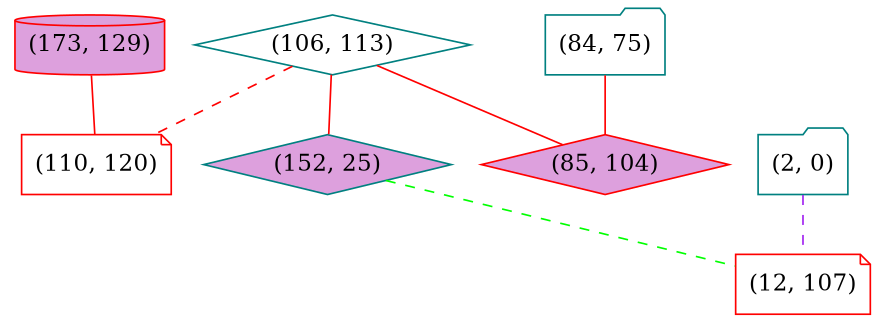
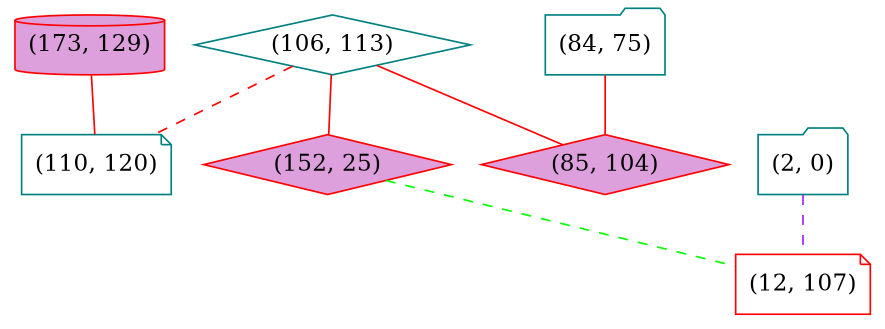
(96, 165) -> (96, 165)
(328, 165) -> (328, 165)
